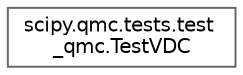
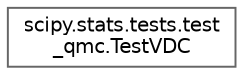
(122, 37) -> (122, 37)
